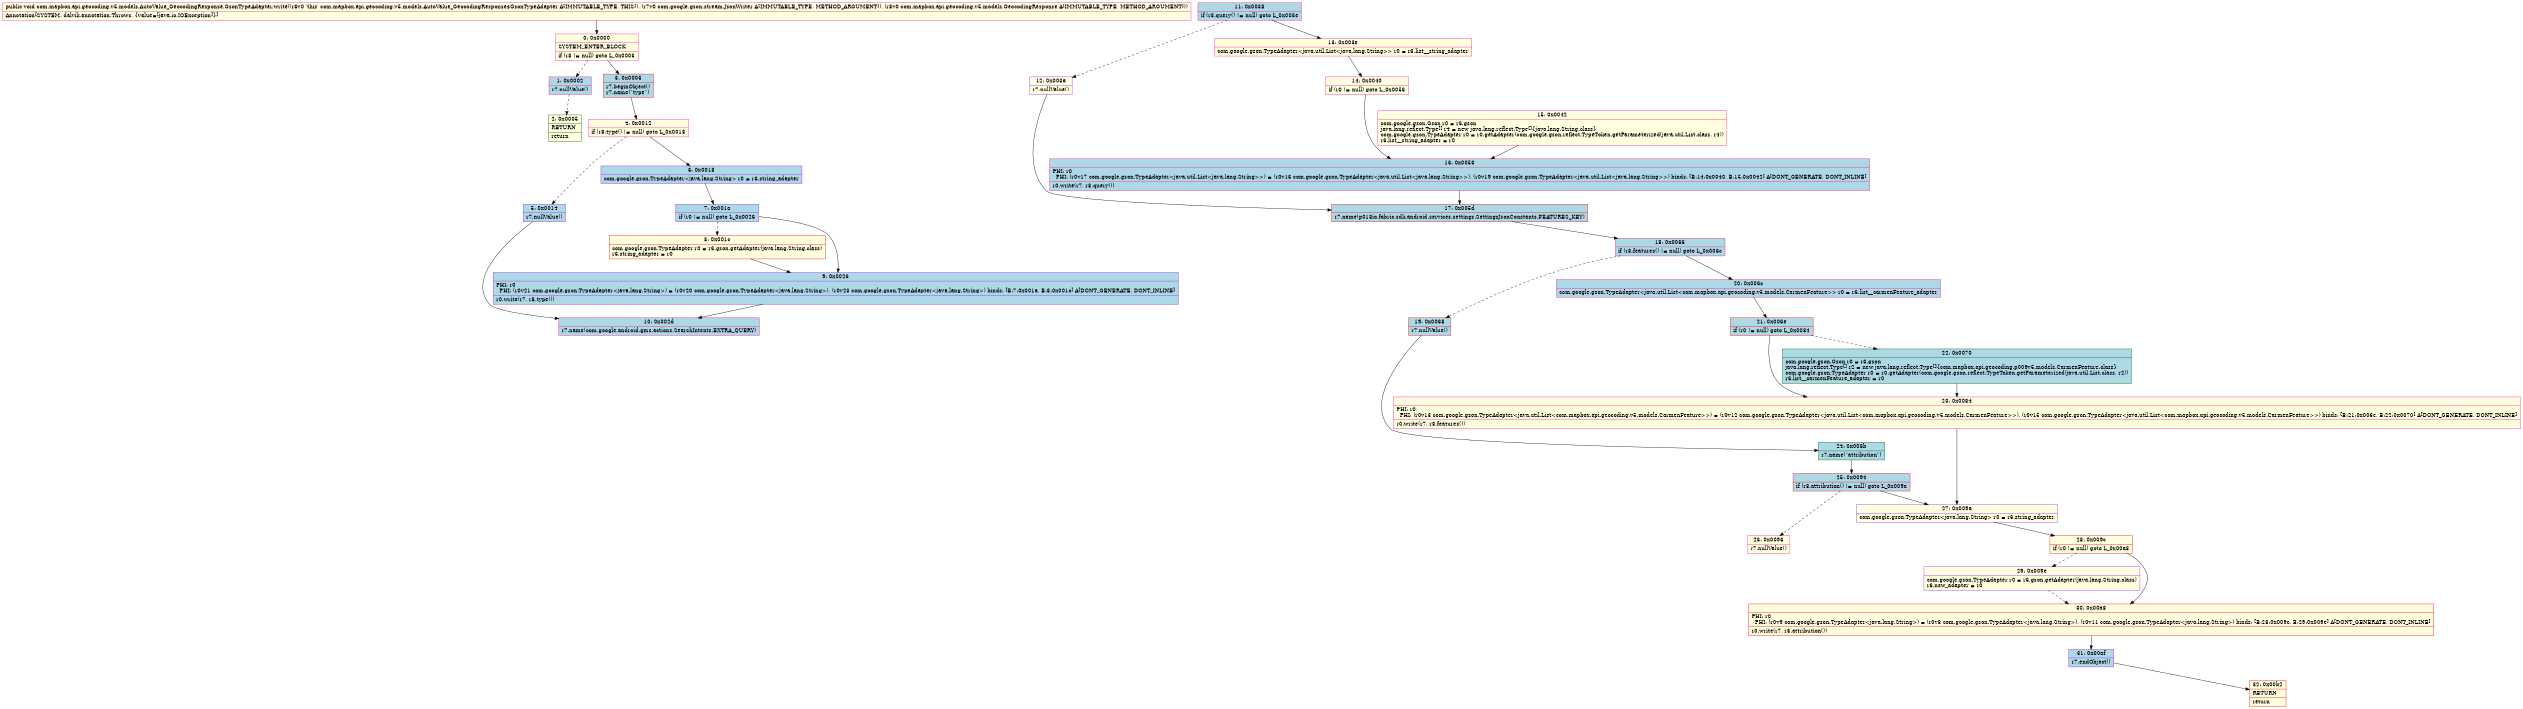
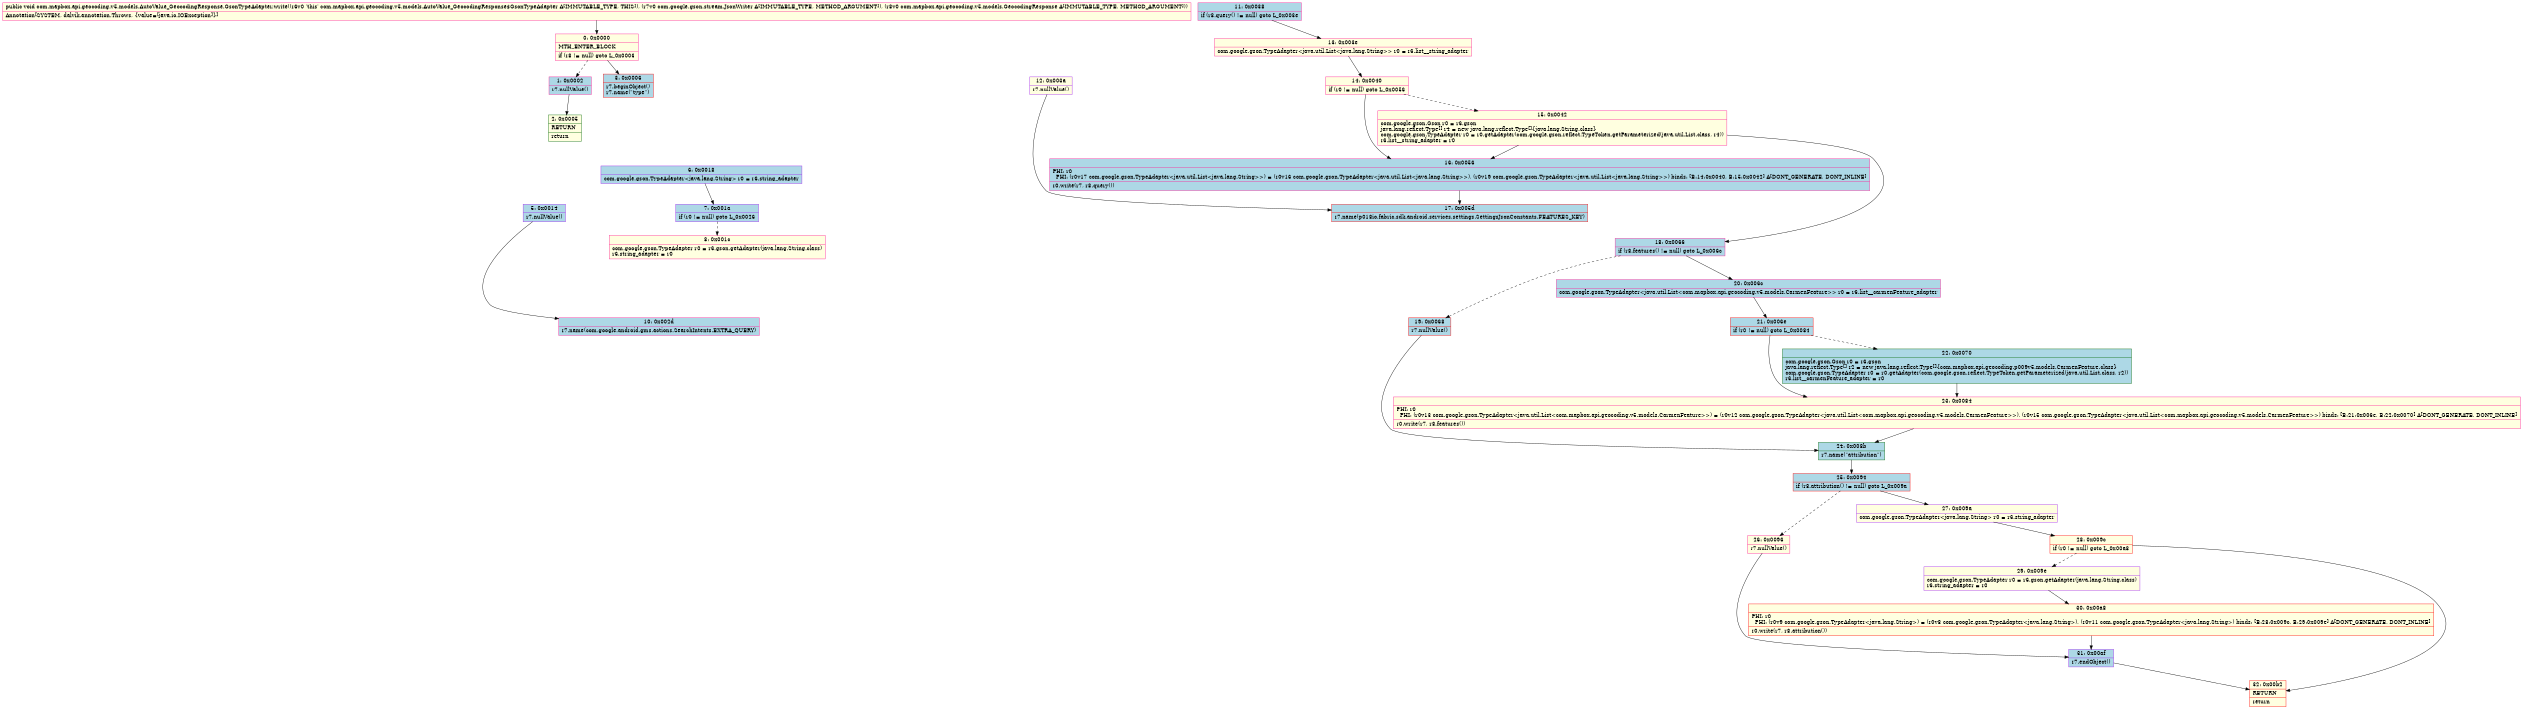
(592, 47) -> (587, 47)
(1152, 48) -> none
none -> (1439, 102)
(568, 103) -> (568, 103)
(638, 128) -> none
(1563, 230) -> (1883, 181)
(717, 247) -> (717, 247)
(836, 288) -> none
(1957, 465) -> (1896, 435)
(2147, 575) -> (2387, 577)
(1955, 586) -> (1958, 586)
(2057, 596) -> (2057, 596)
none -> (1859, 649)
